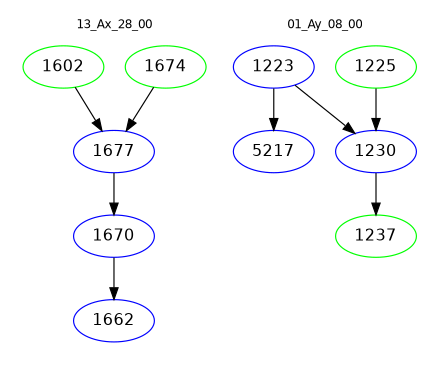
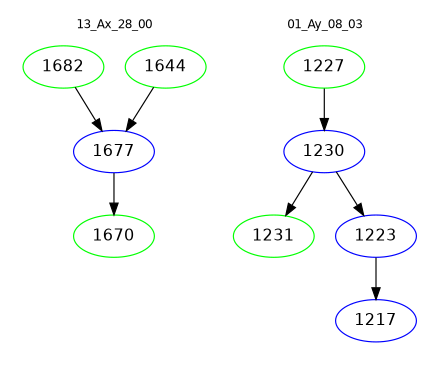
(325, 25) -> (325, 25)
(63, 67) -> (63, 67)
(166, 67) -> (166, 67)
(376, 67) -> (324, 67)
(320, 105) -> (347, 189)
(274, 152) -> (376, 321)
(114, 236) -> (114, 236)
(376, 236) -> (274, 236)
(114, 321) -> none
